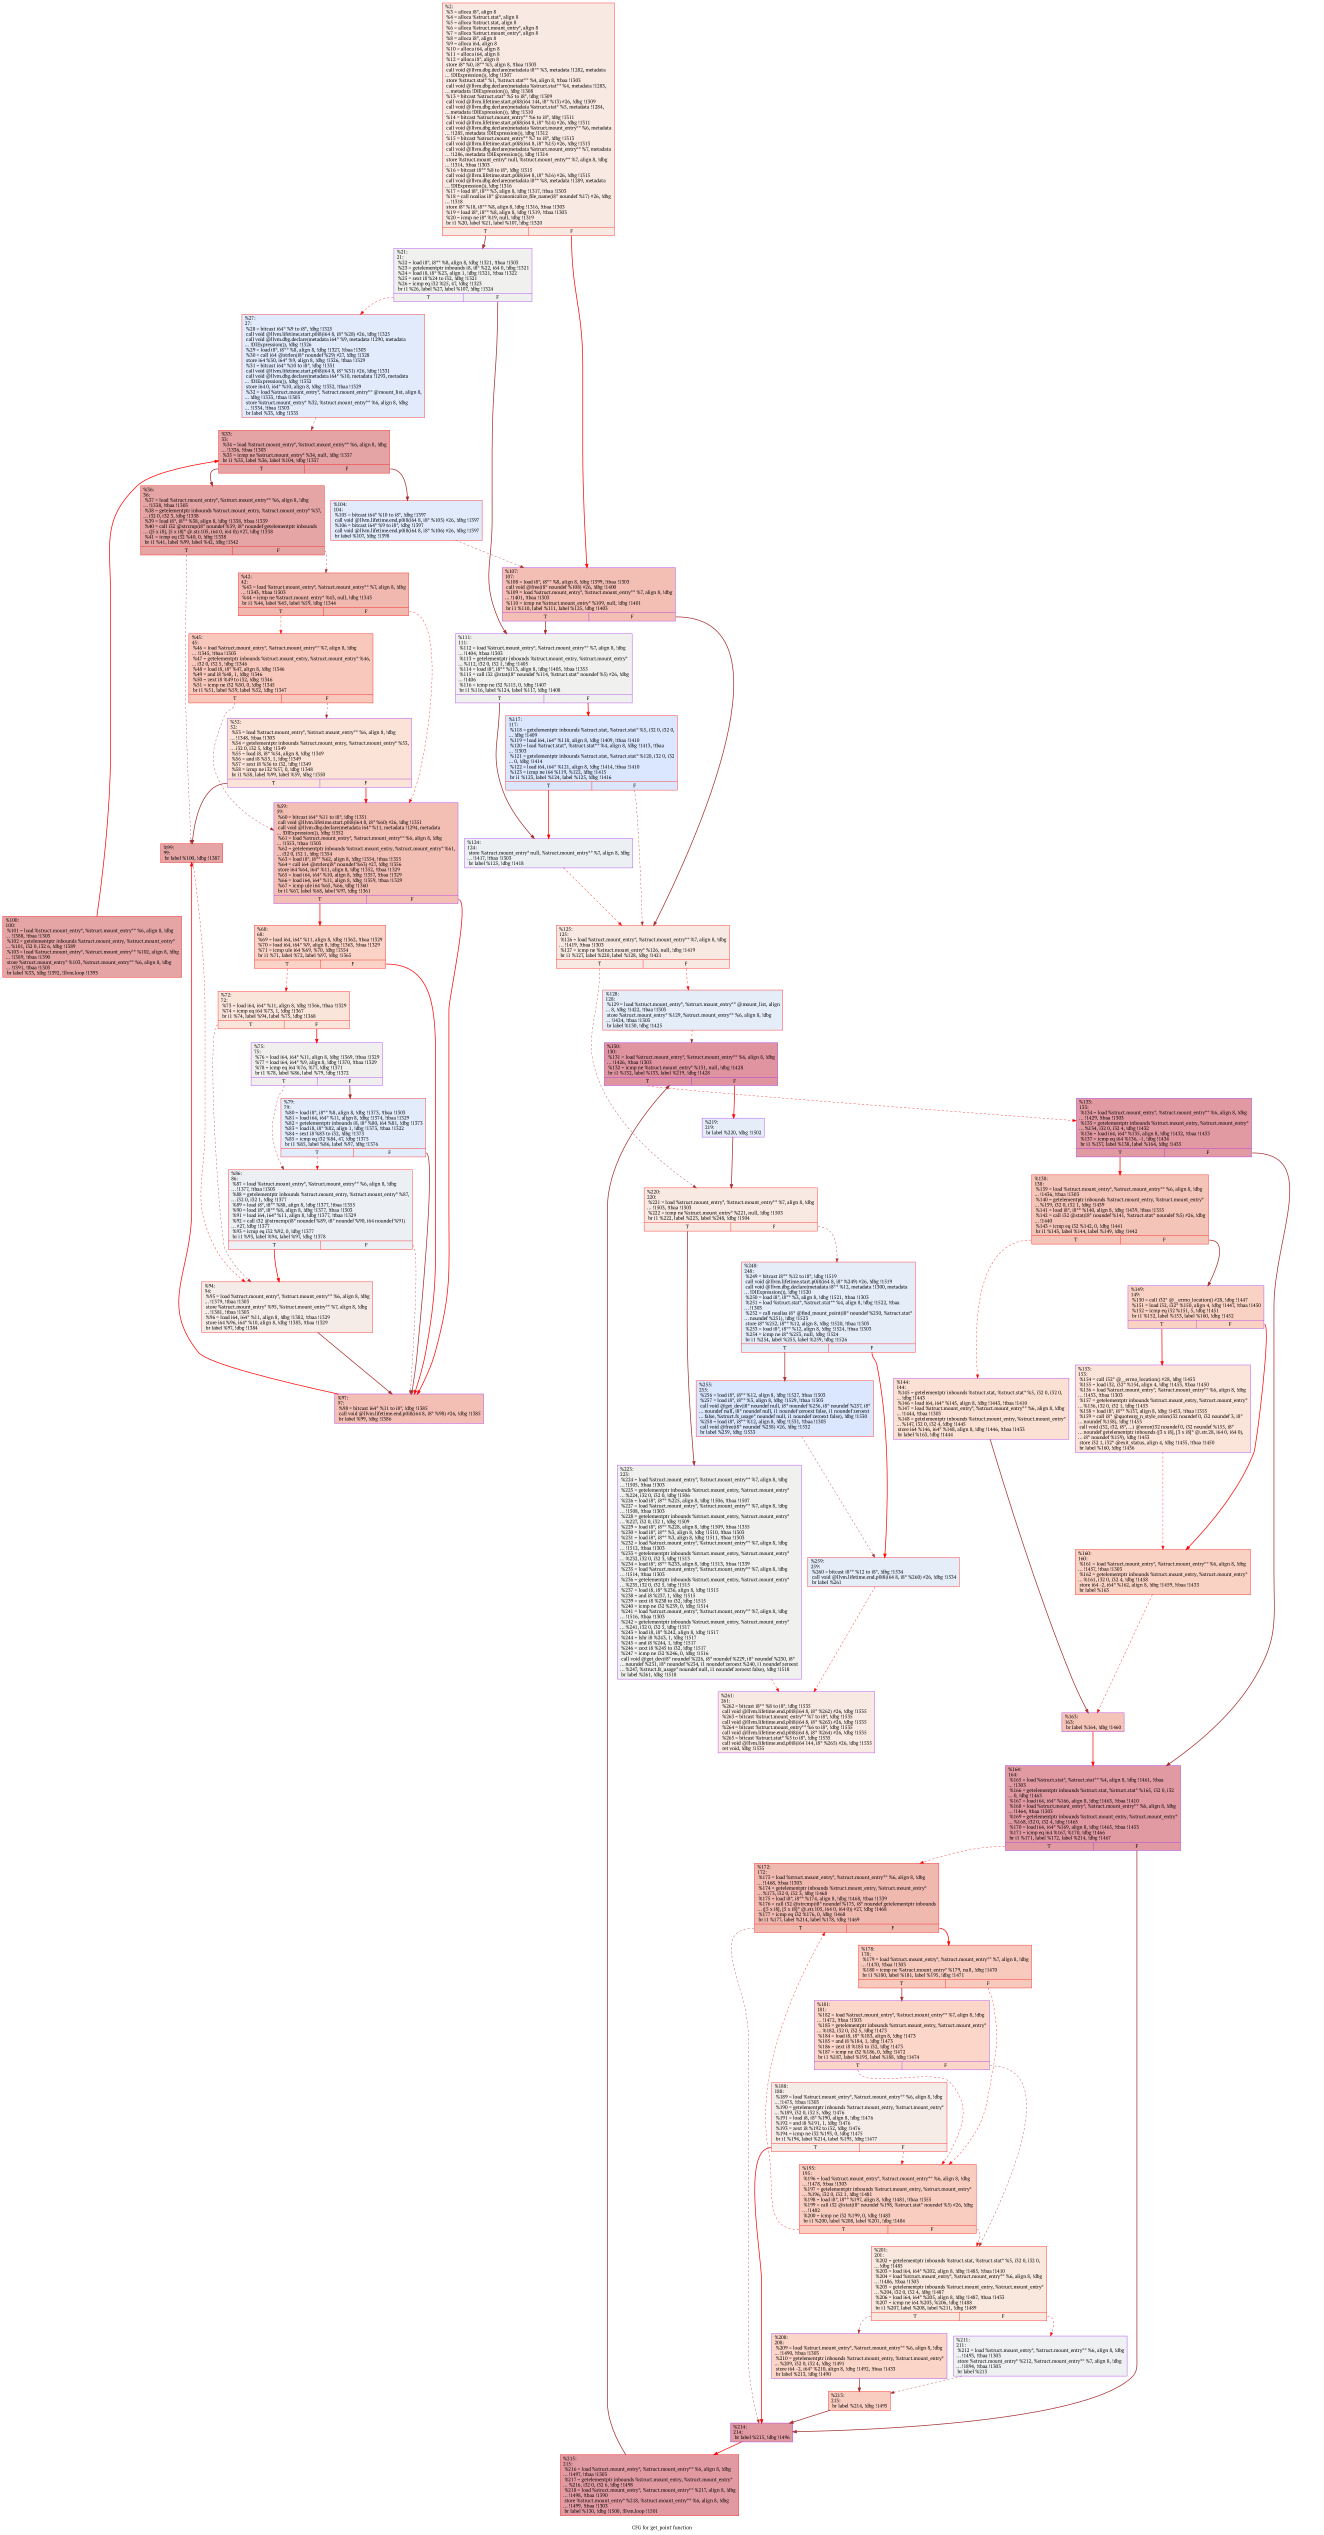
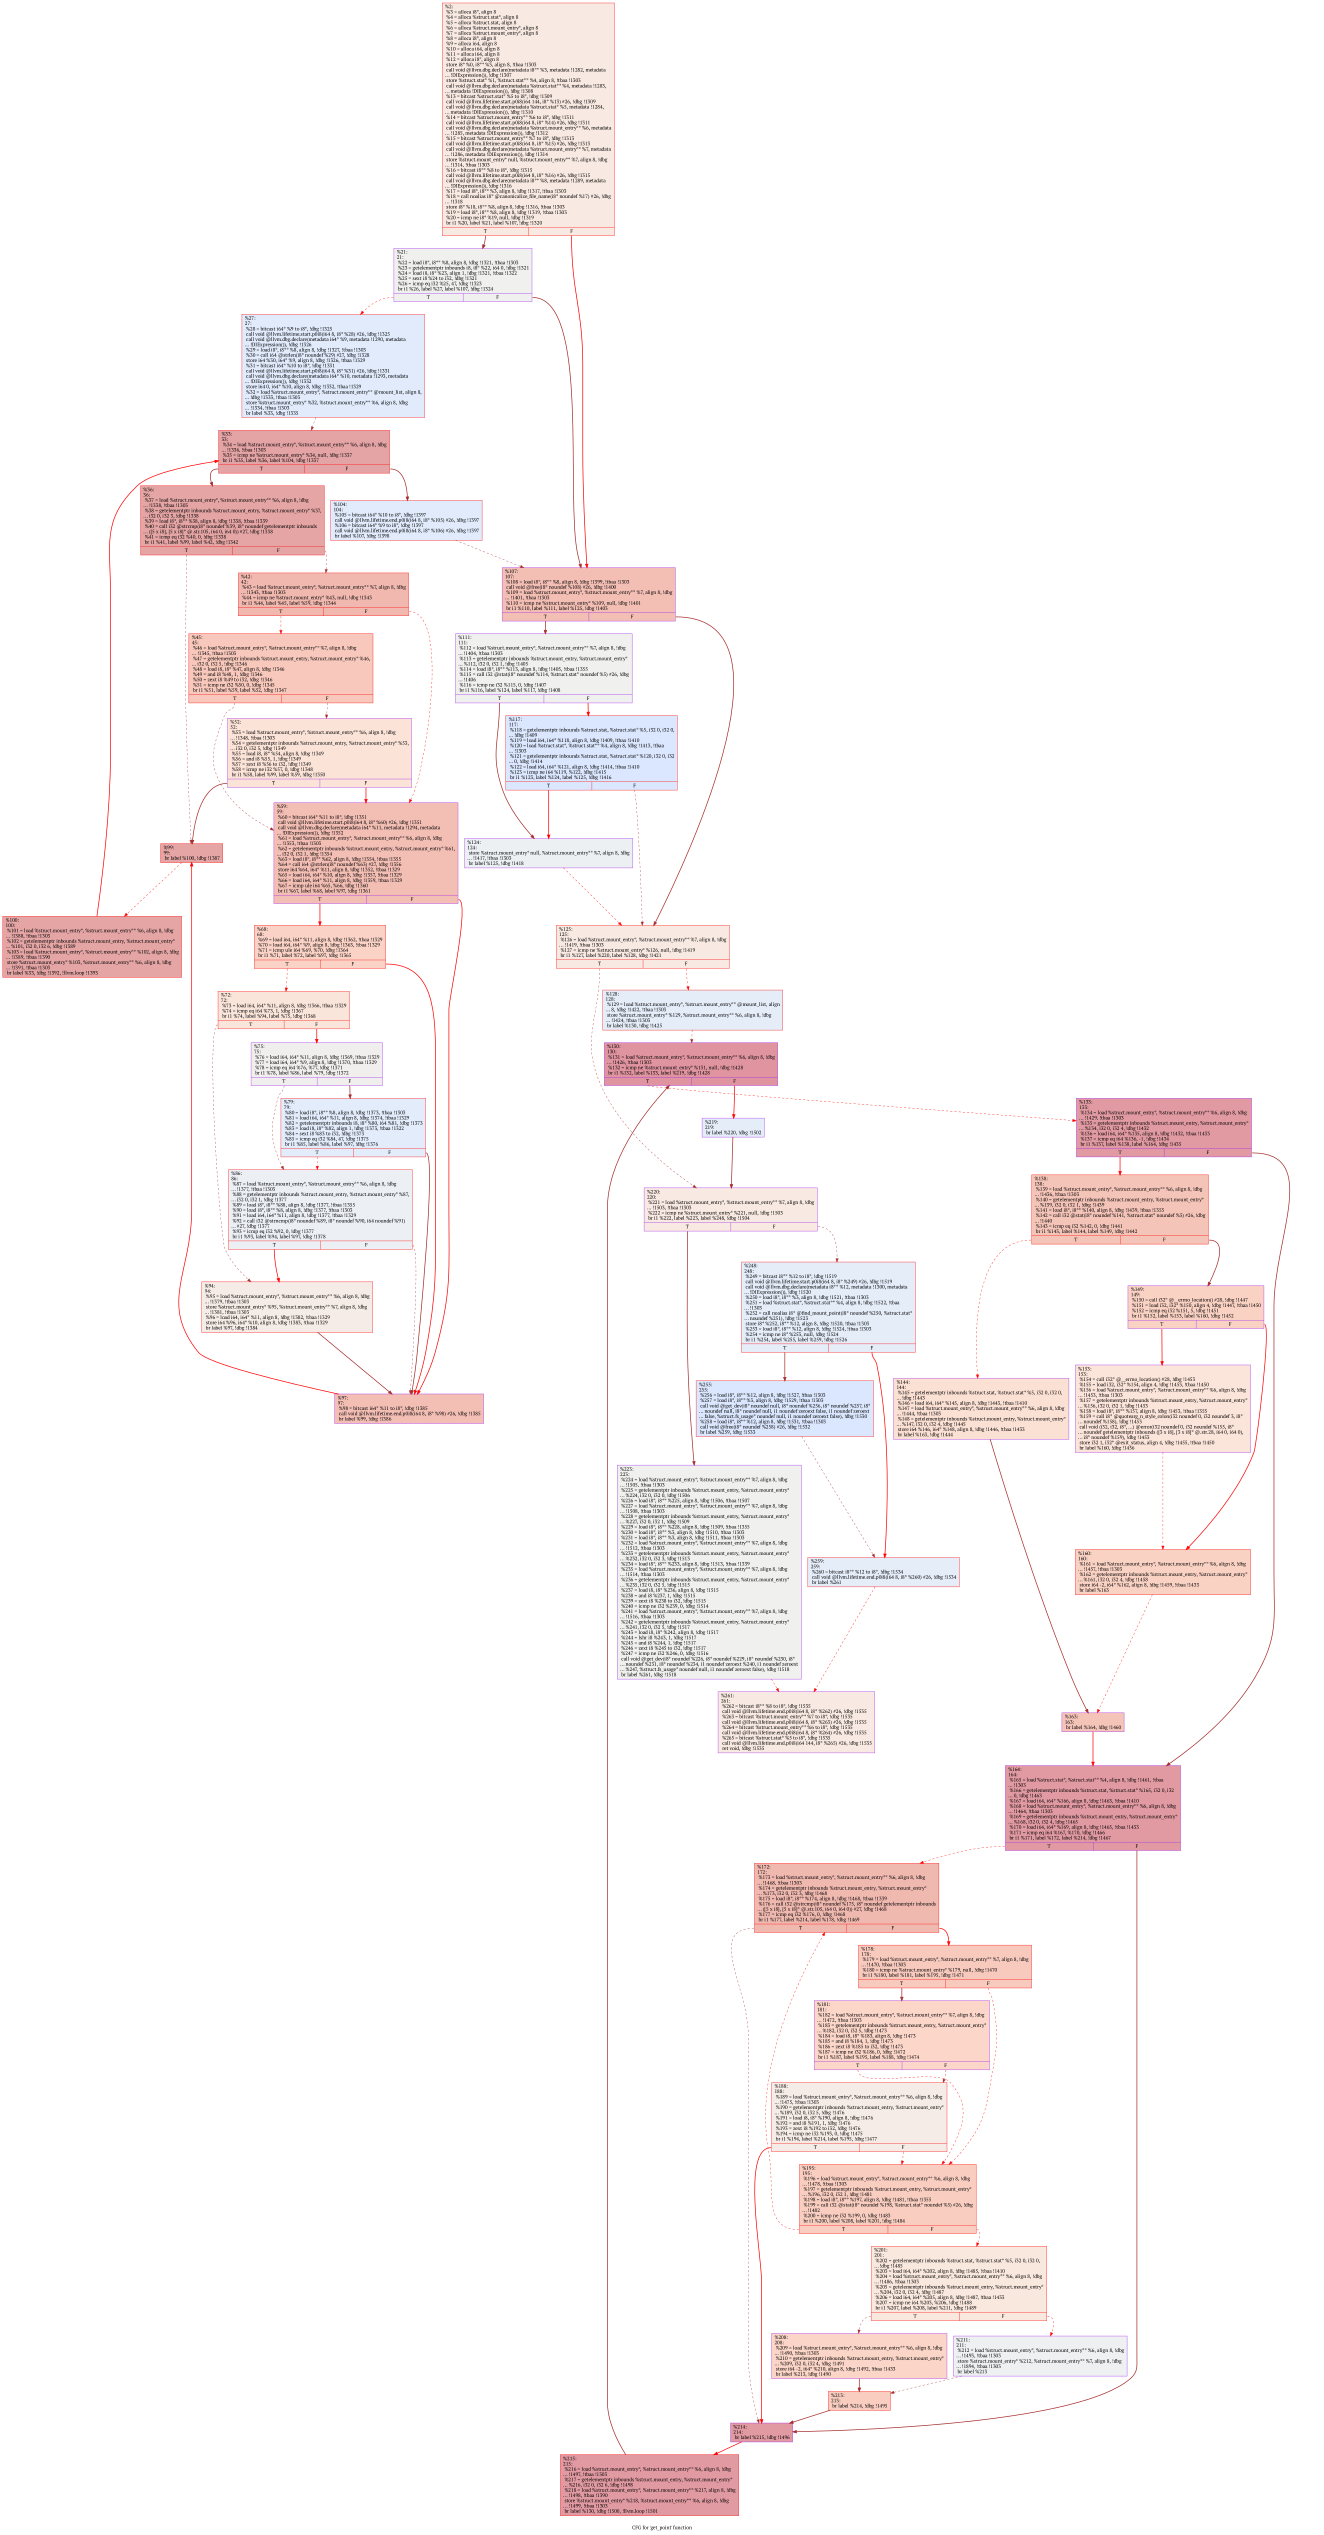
(492, 468) -> (573, 424)
(303, 950) -> (303, 950)
(205, 1077) -> (154, 888)
(731, 1209) -> (731, 1209)
(1020, 2147) -> (945, 2075)
